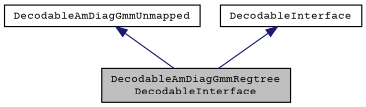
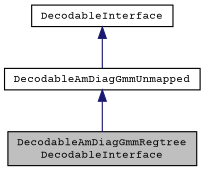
(243, 51) -> (102, 53)
